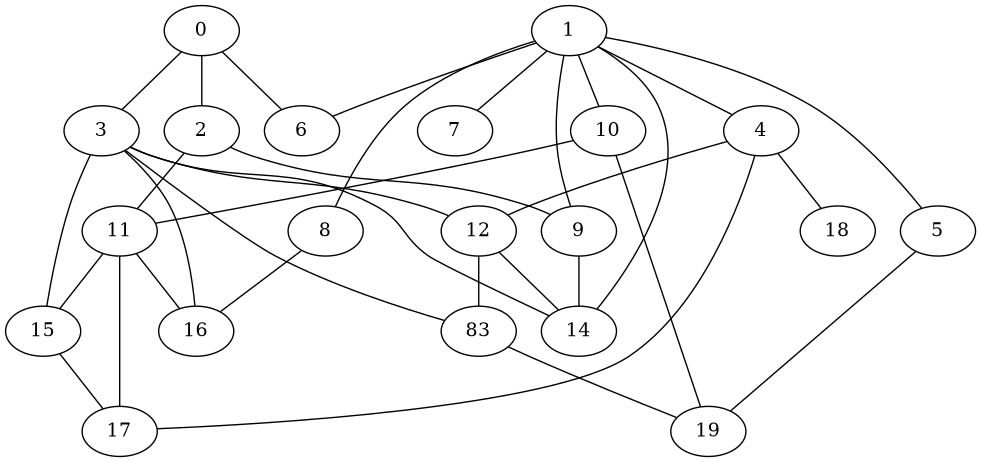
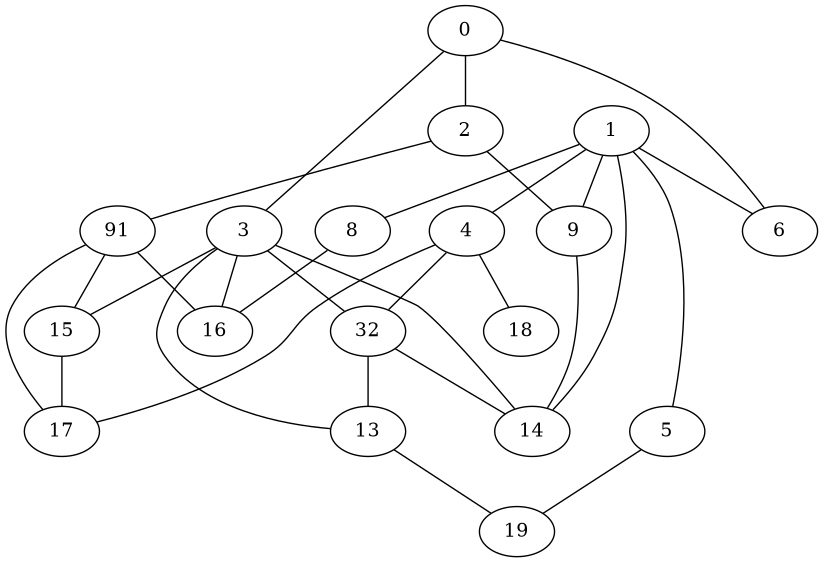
(455, 131) -> none
(608, 131) -> none
(120, 231) -> (118, 231)
(479, 231) -> (368, 331)
(479, 331) -> (368, 431)
